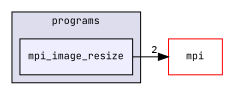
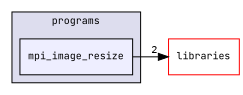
(195, 57) -> (204, 57)
